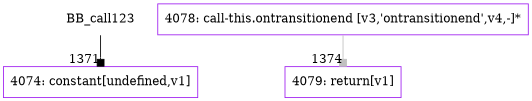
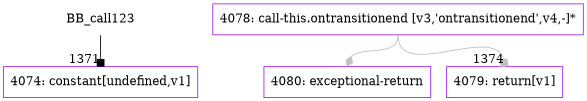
none -> (347, 82)
